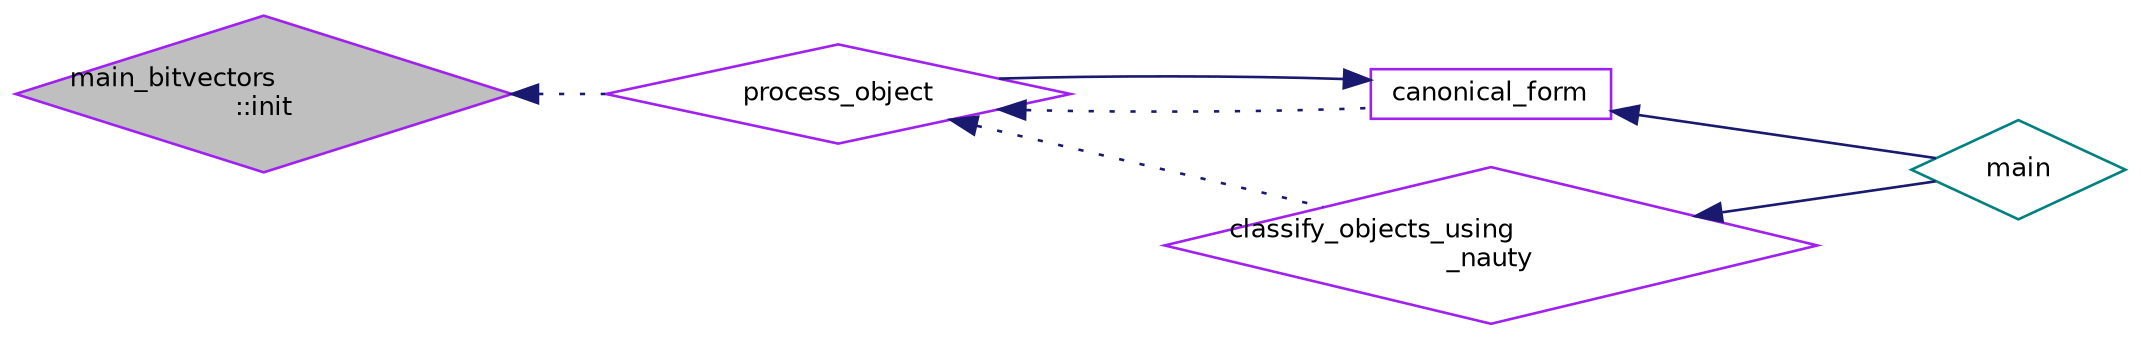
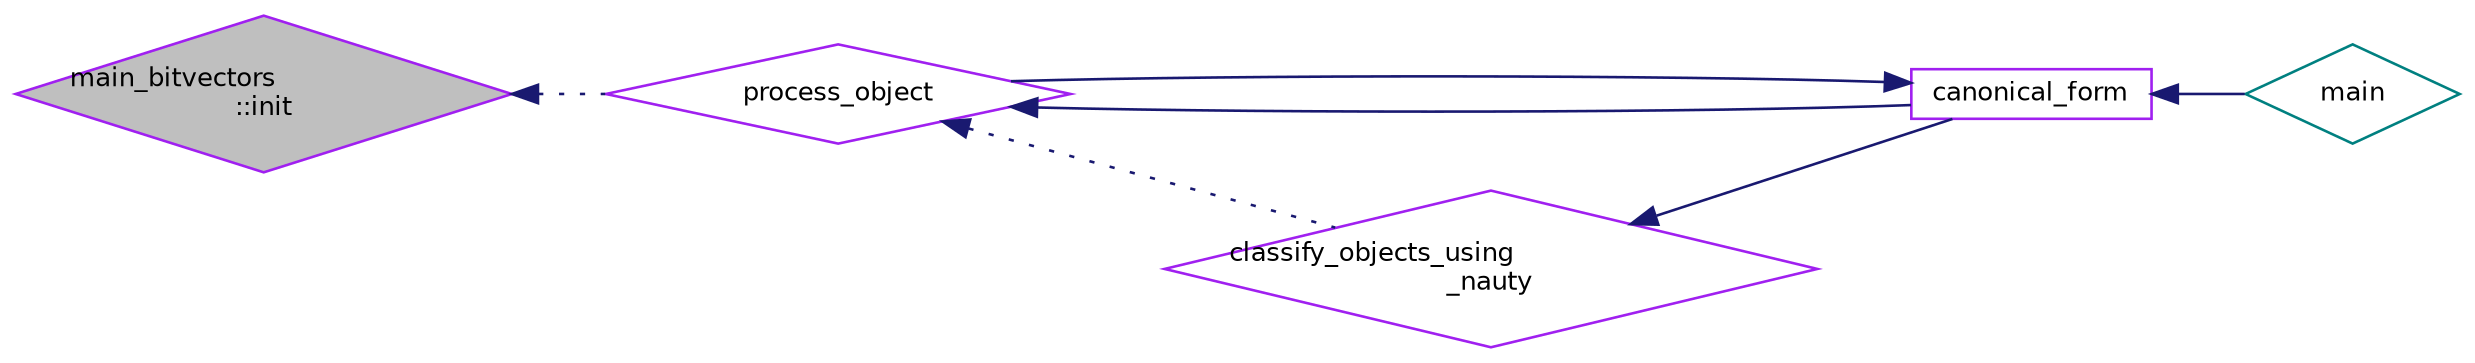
(1198, 112) -> (1474, 112)
(1829, 197) -> (1804, 167)
